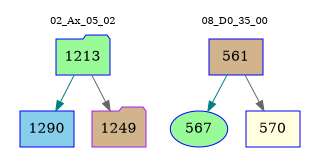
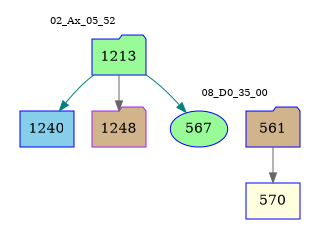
(83, 22) -> (83, 22)
(236, 57) -> (273, 129)
(220, 89) -> (168, 93)
(47, 129) -> (47, 129)
(119, 129) -> (119, 129)
